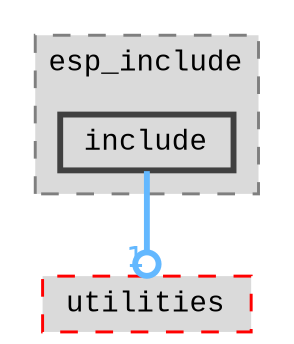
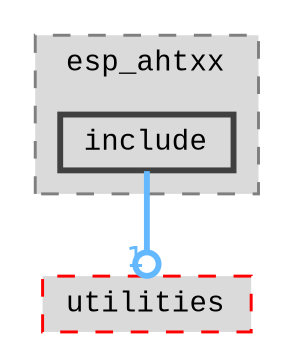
(147, 63) -> (147, 63)
